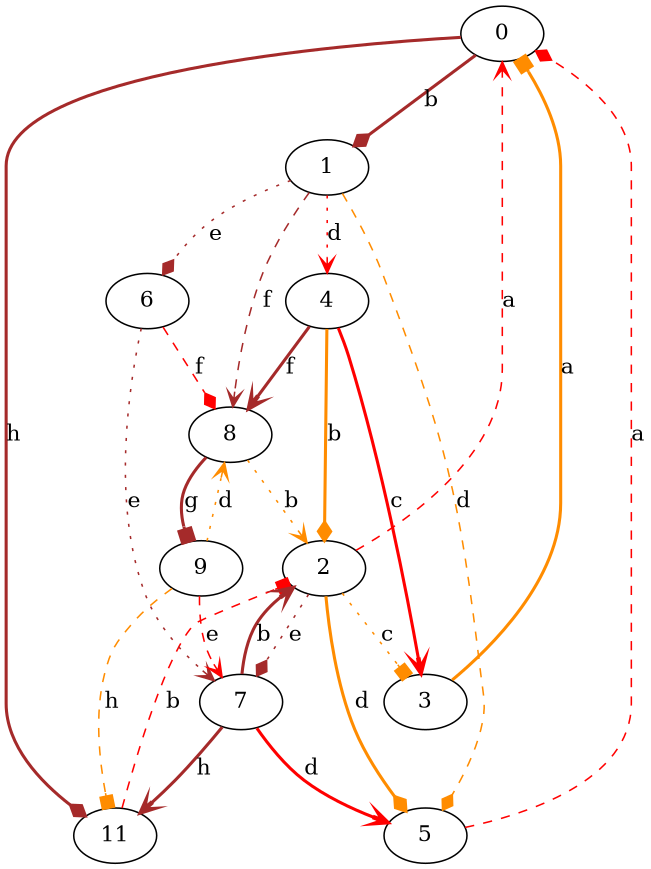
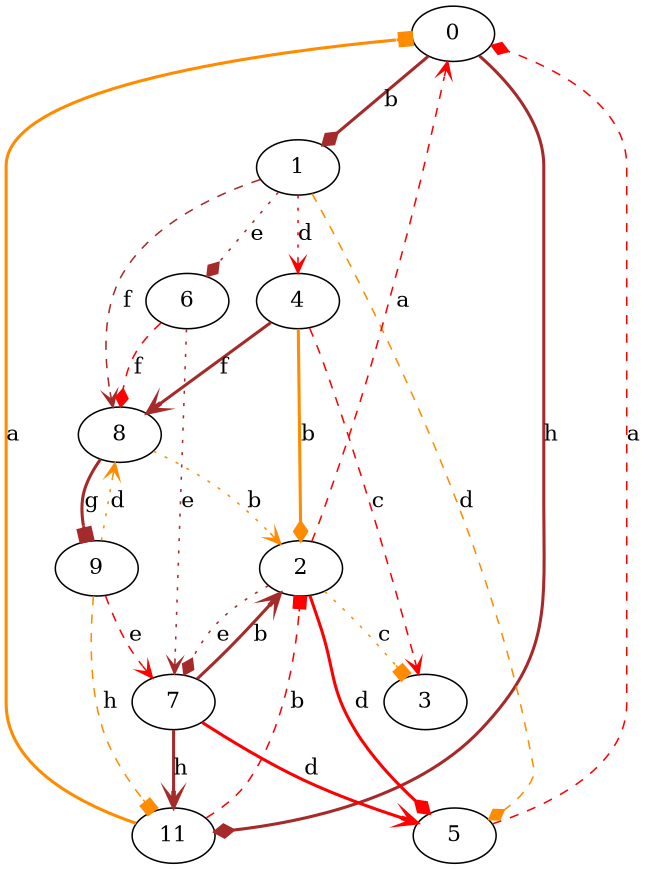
(561, 391) -> (6, 316)
(385, 492) -> (366, 492)
(345, 702) -> (344, 708)
